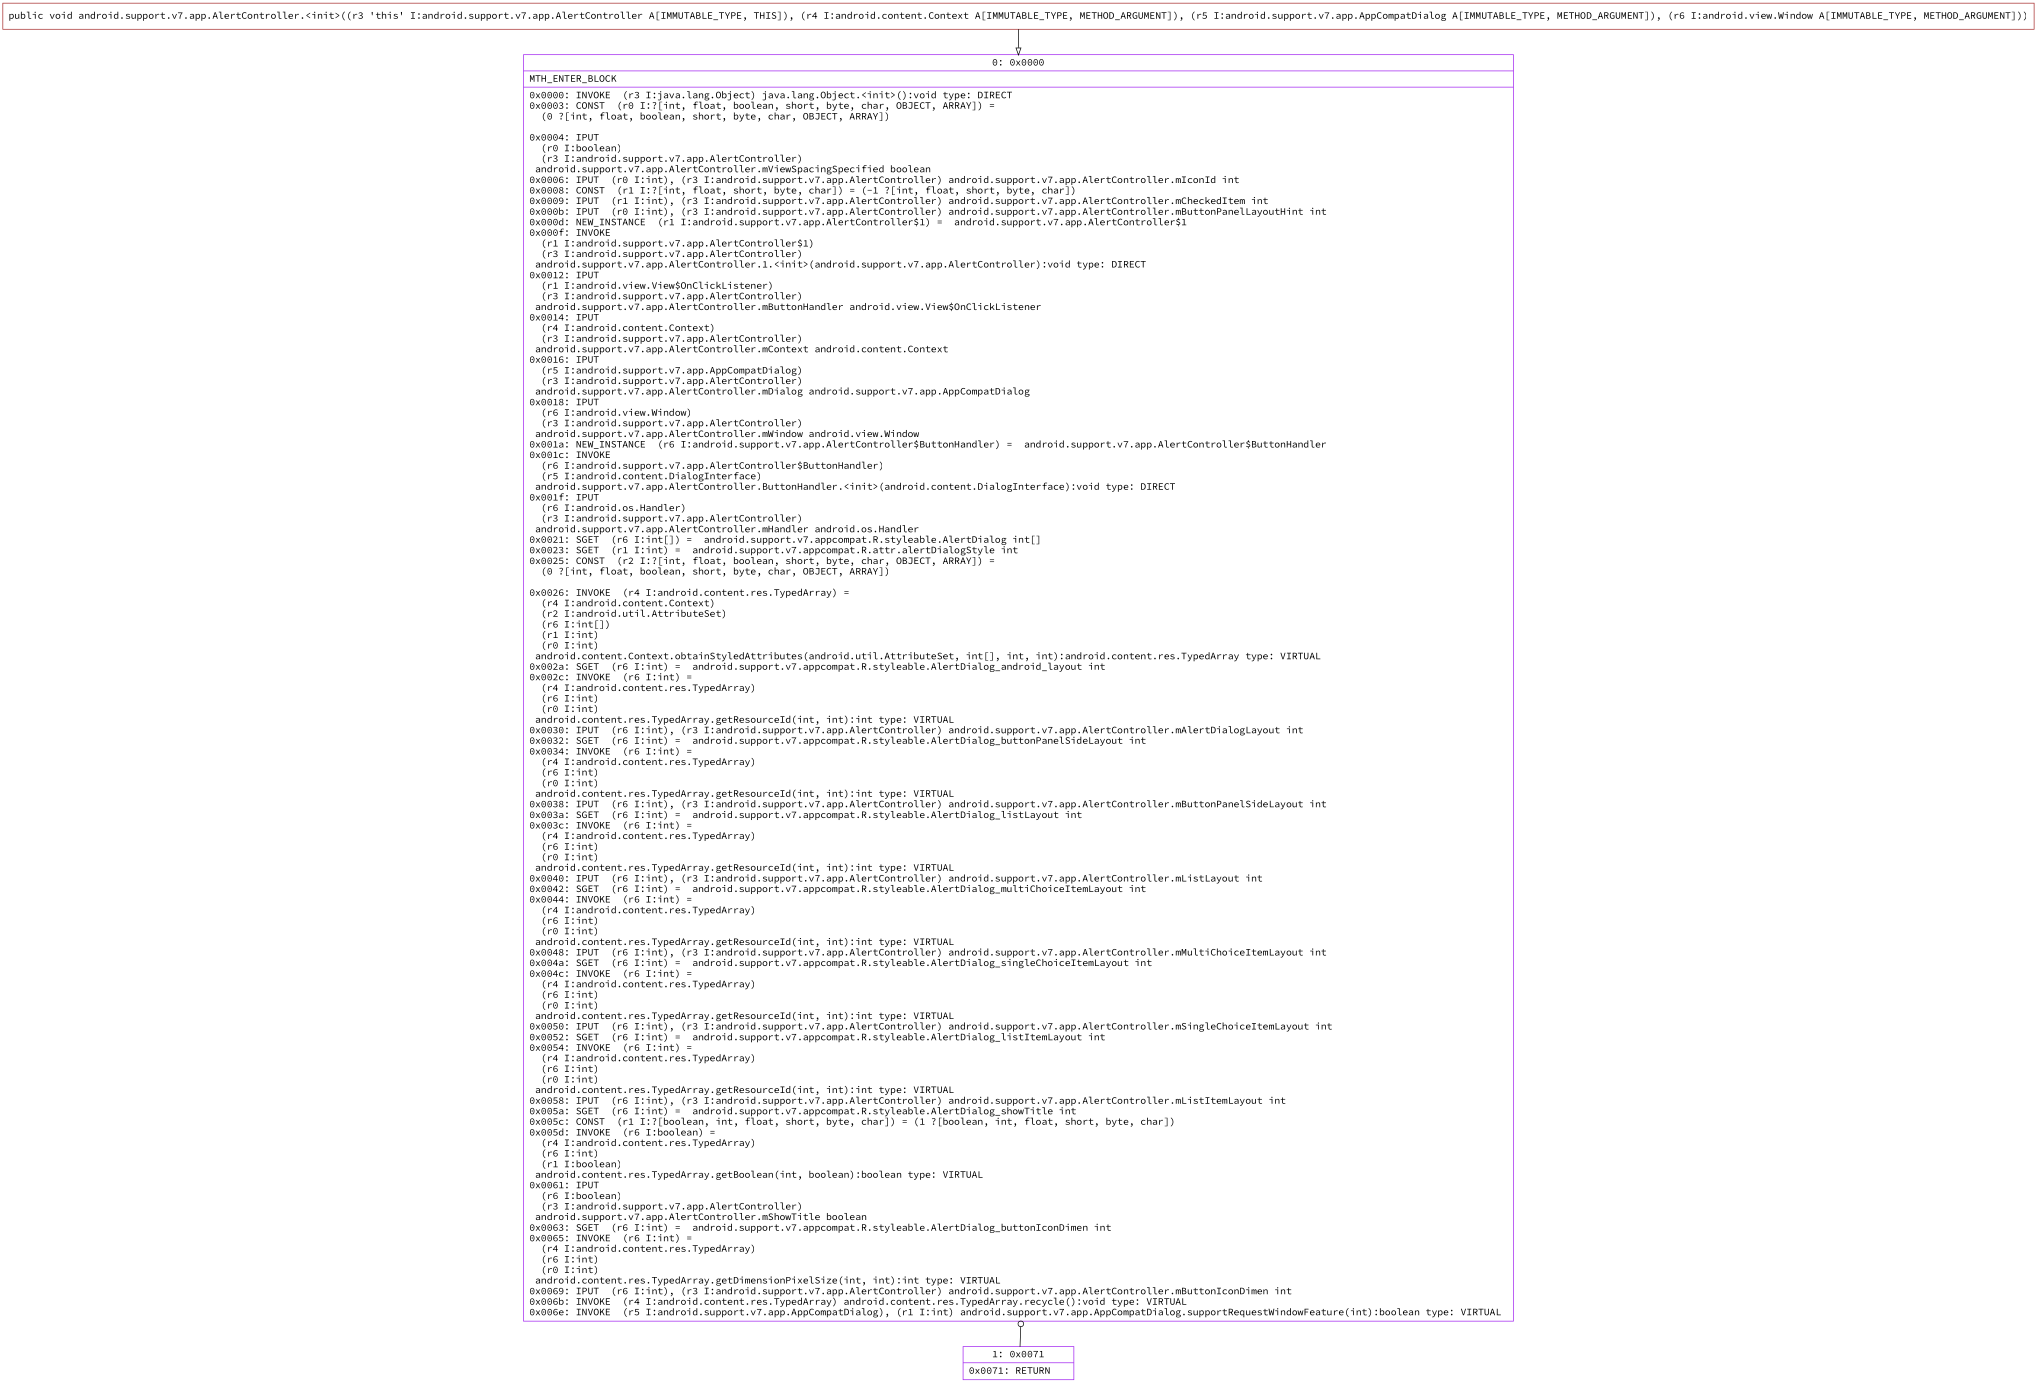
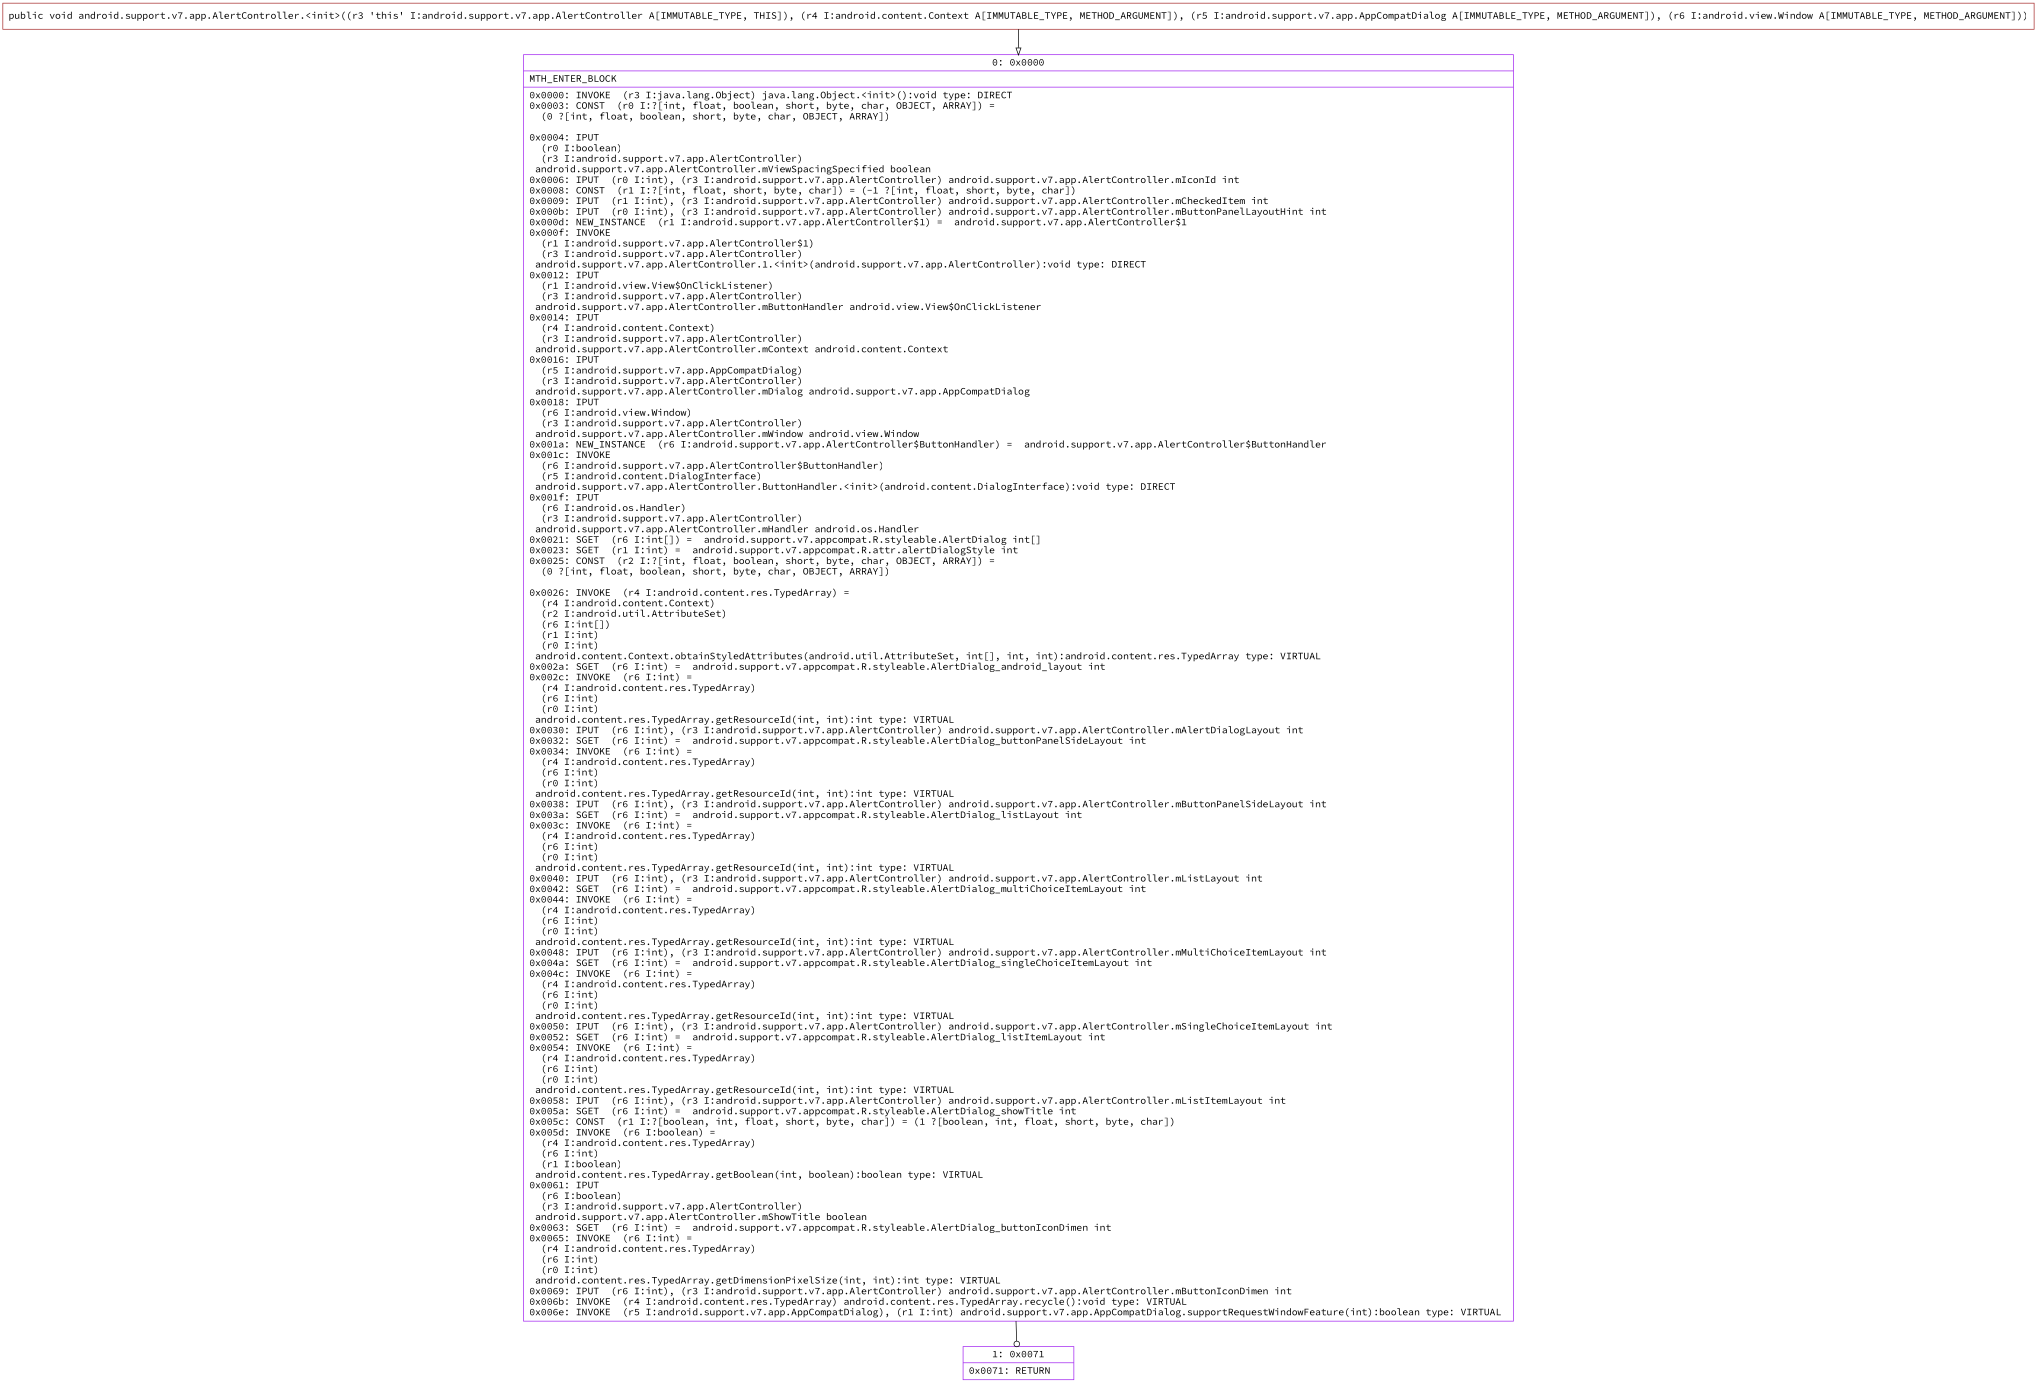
(1020, 1337) -> (1016, 1331)
